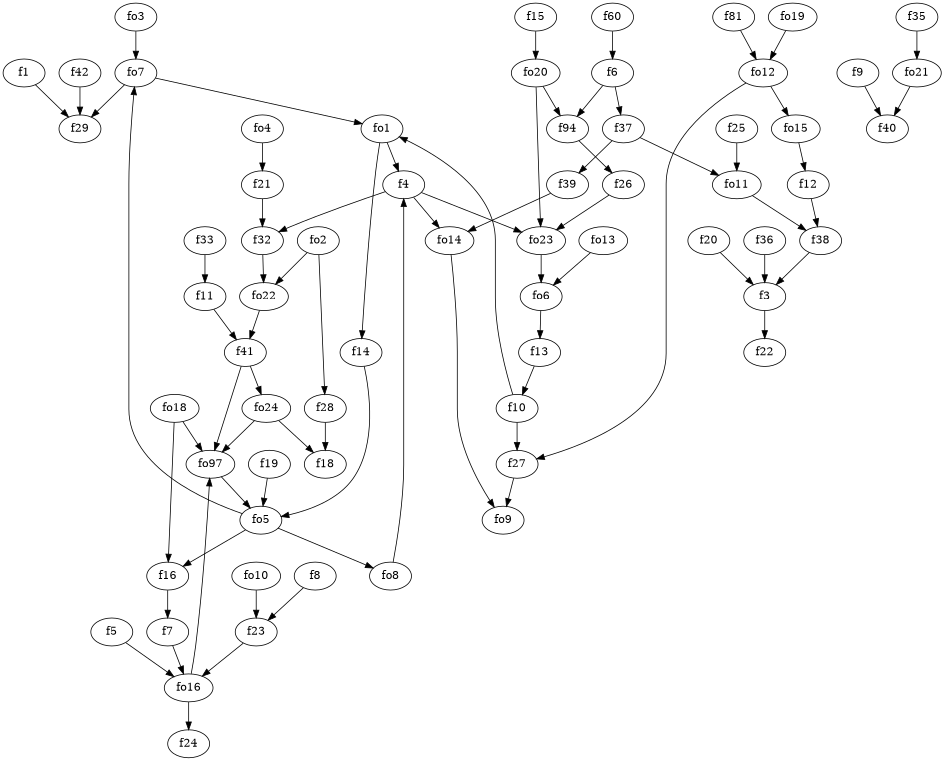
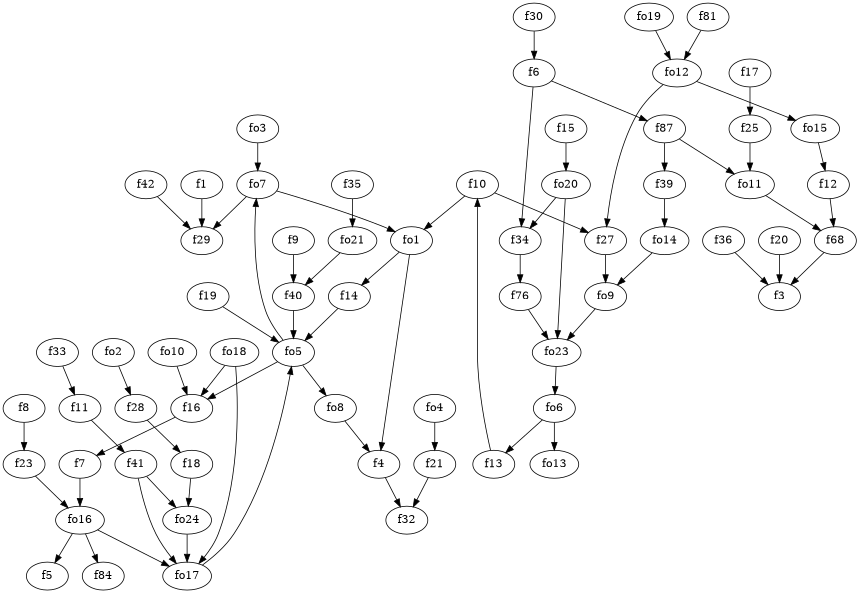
(613, 17) -> (534, 17)
none -> (750, 73)
(568, 129) -> (520, 241)
(623, 129) -> (665, 129)
(623, 185) -> (520, 297)
(424, 209) -> none
(468, 211) -> (584, 321)
(821, 241) -> (835, 241)
(575, 266) -> (554, 433)
(264, 297) -> none
none -> (293, 321)
(765, 352) -> none
(293, 434) -> (190, 488)
(210, 464) -> (187, 576)
(256, 600) -> (181, 377)
(147, 657) -> (66, 545)
(189, 744) -> (103, 576)
